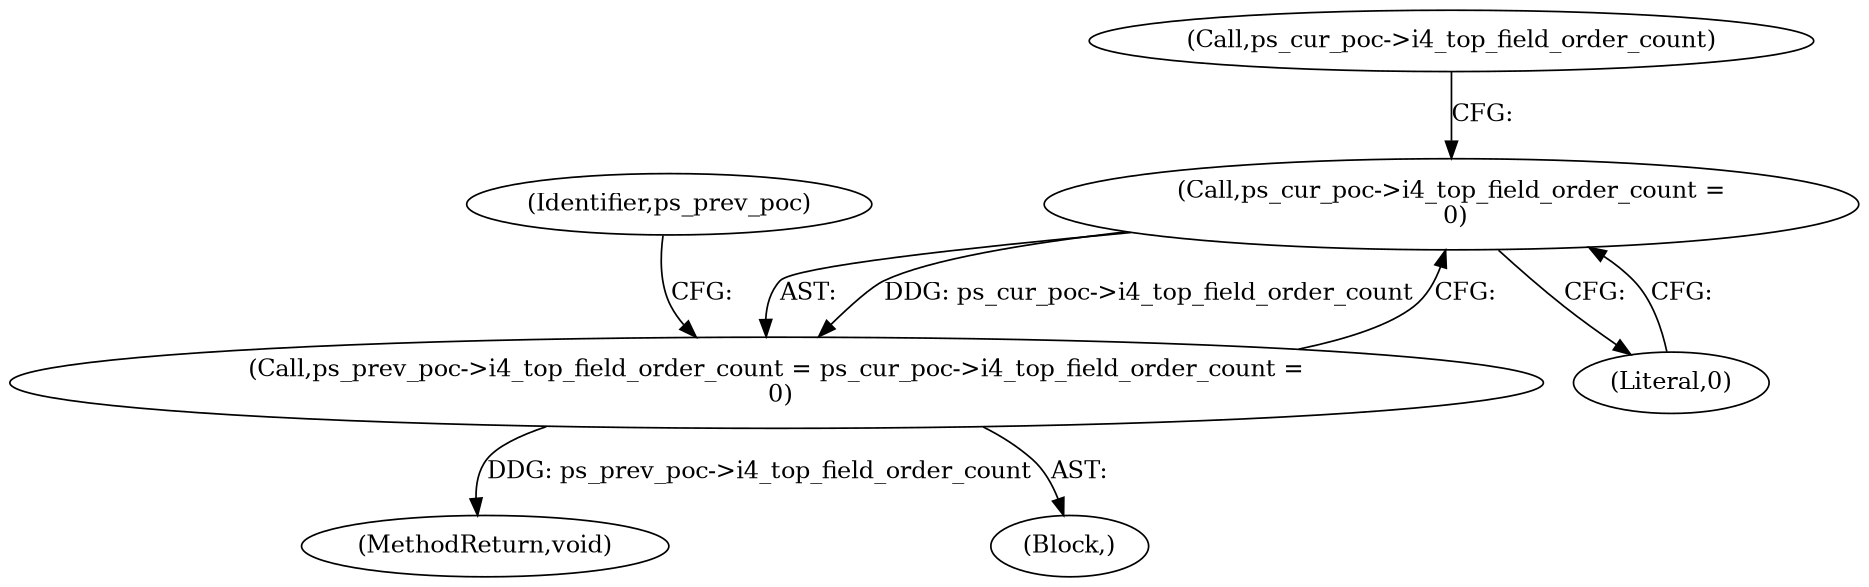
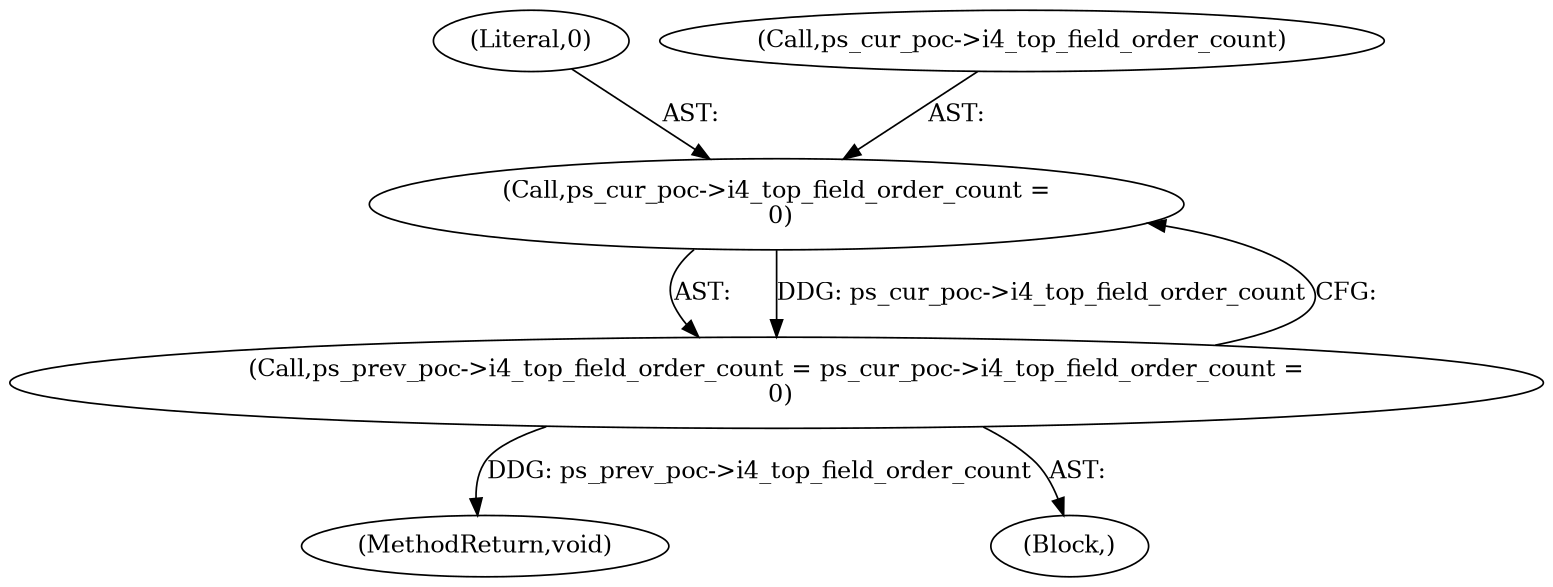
(1486, 115) -> (961, 115)
(669, 204) -> none
(1686, 294) -> (695, 115)
(1556, 300) -> none
